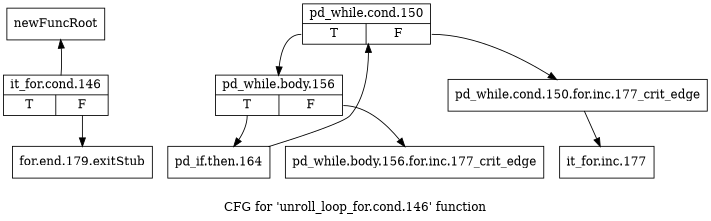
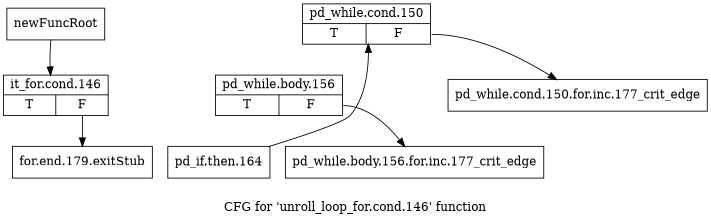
(285, 46) -> none
(62, 62) -> (50, 53)
(245, 128) -> none
(607, 162) -> none
